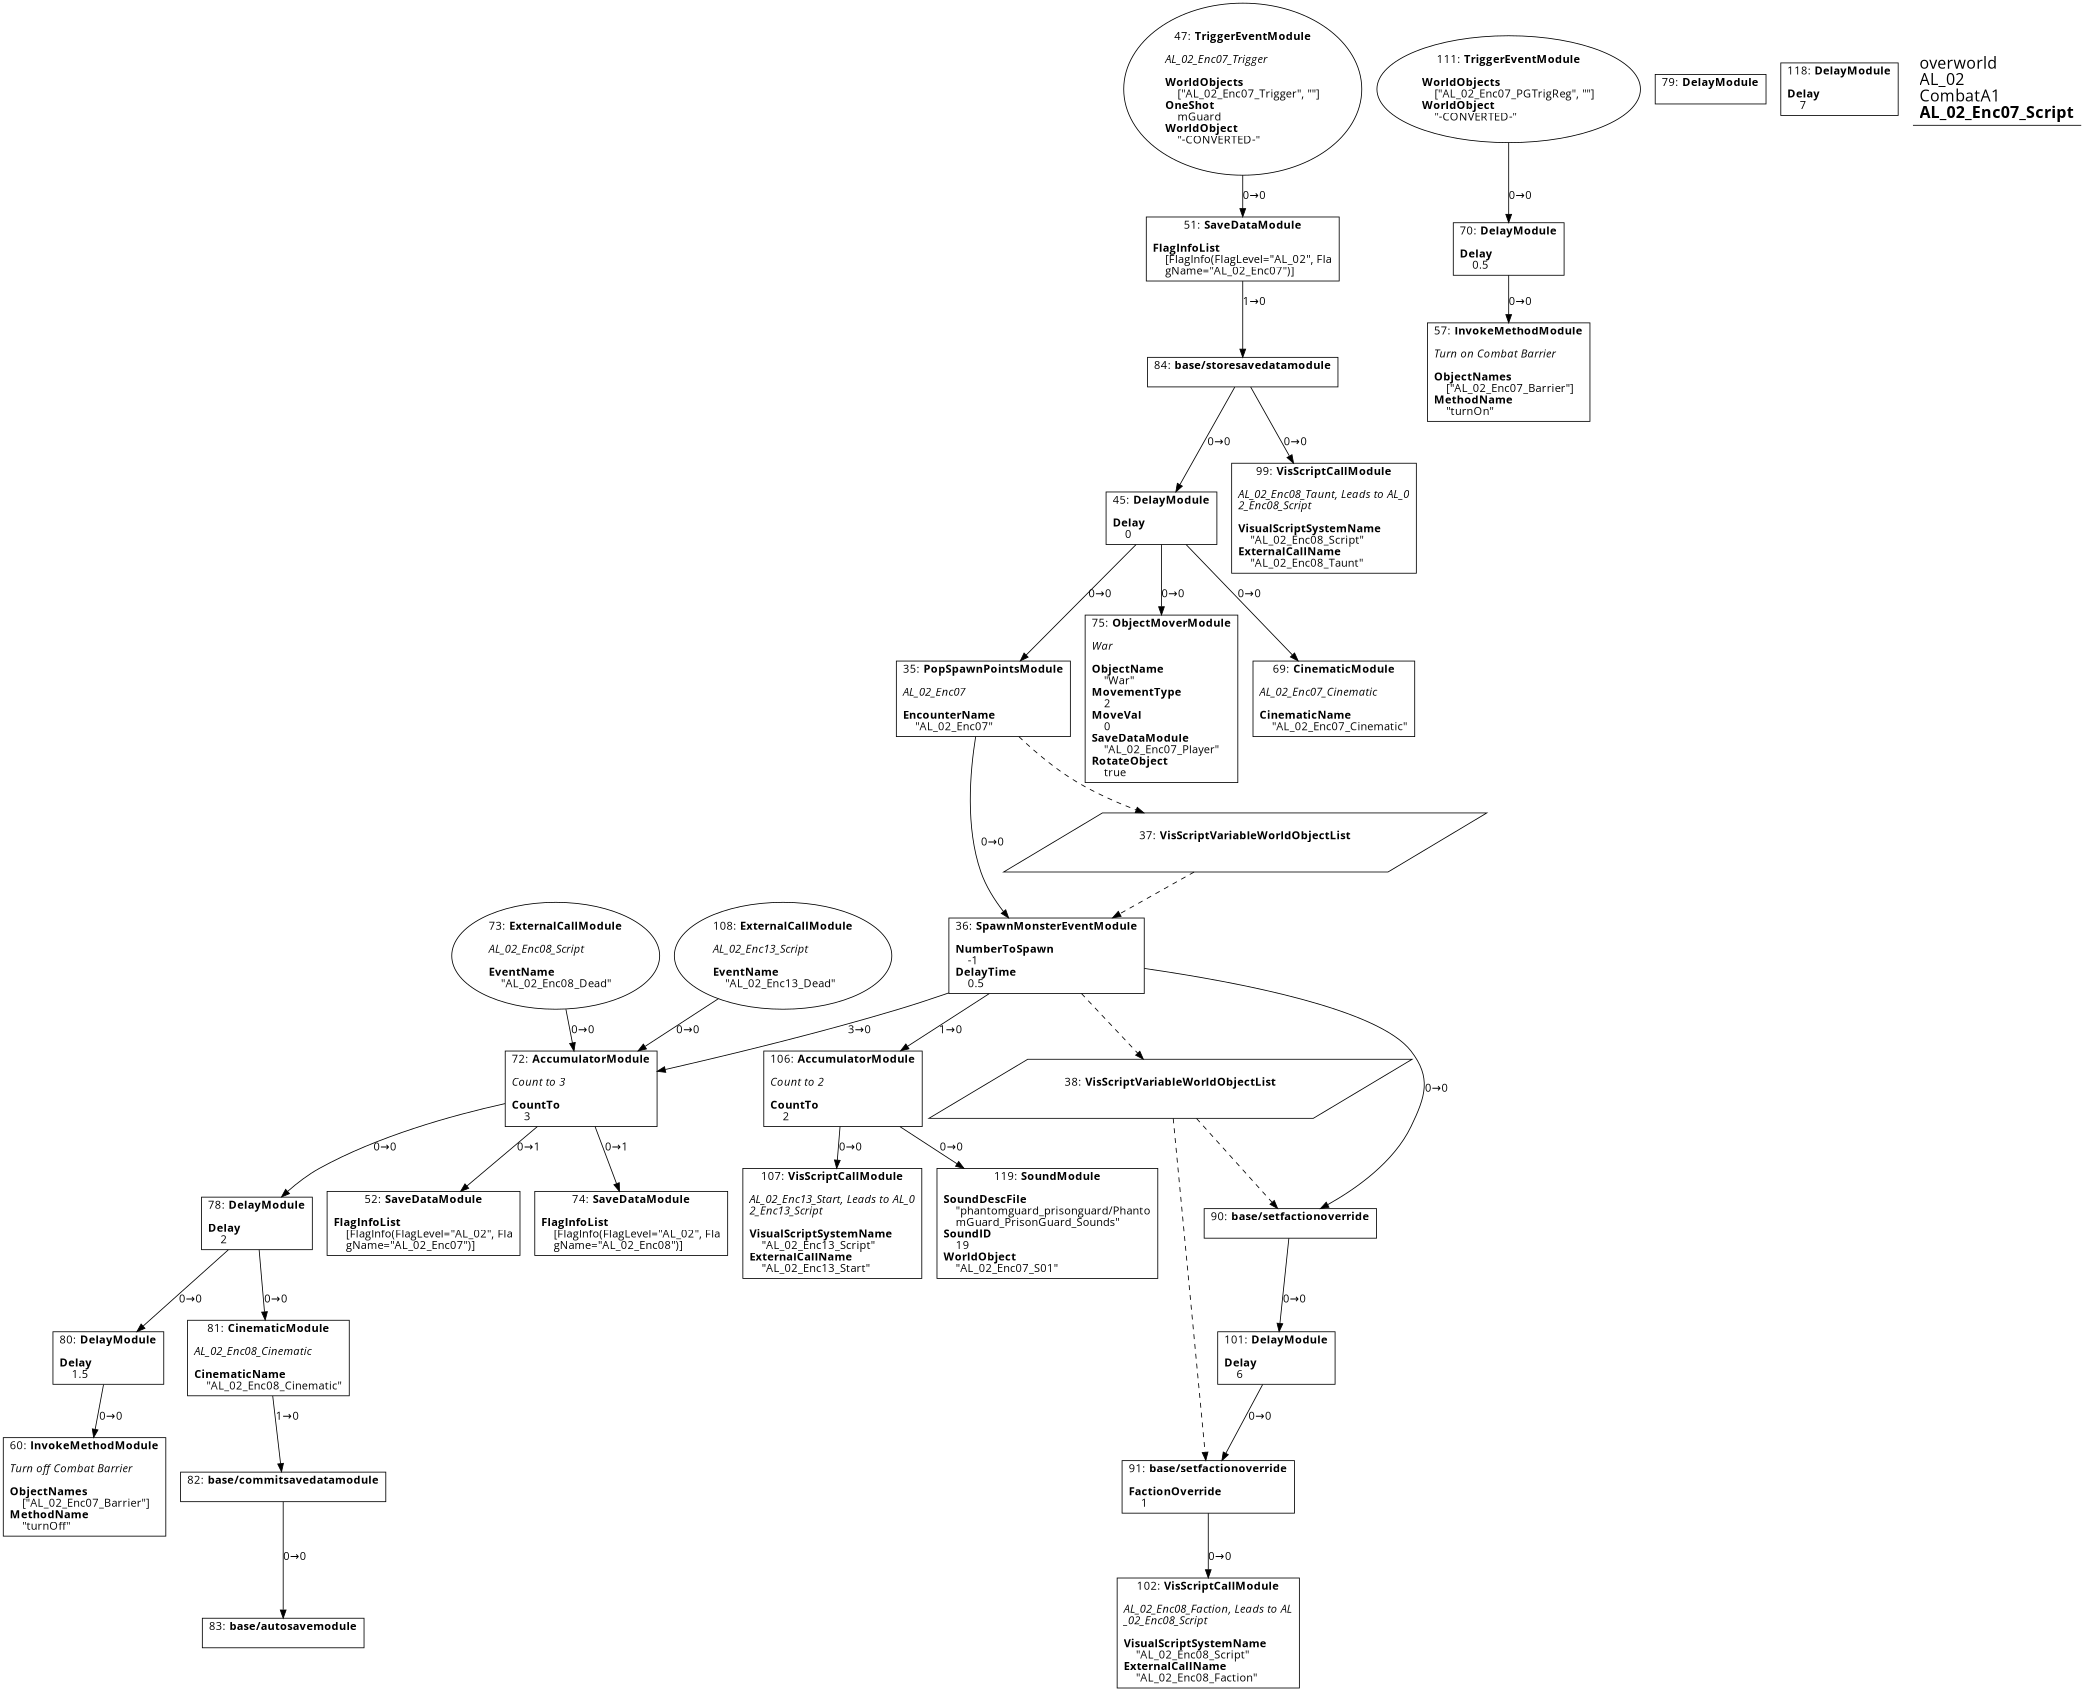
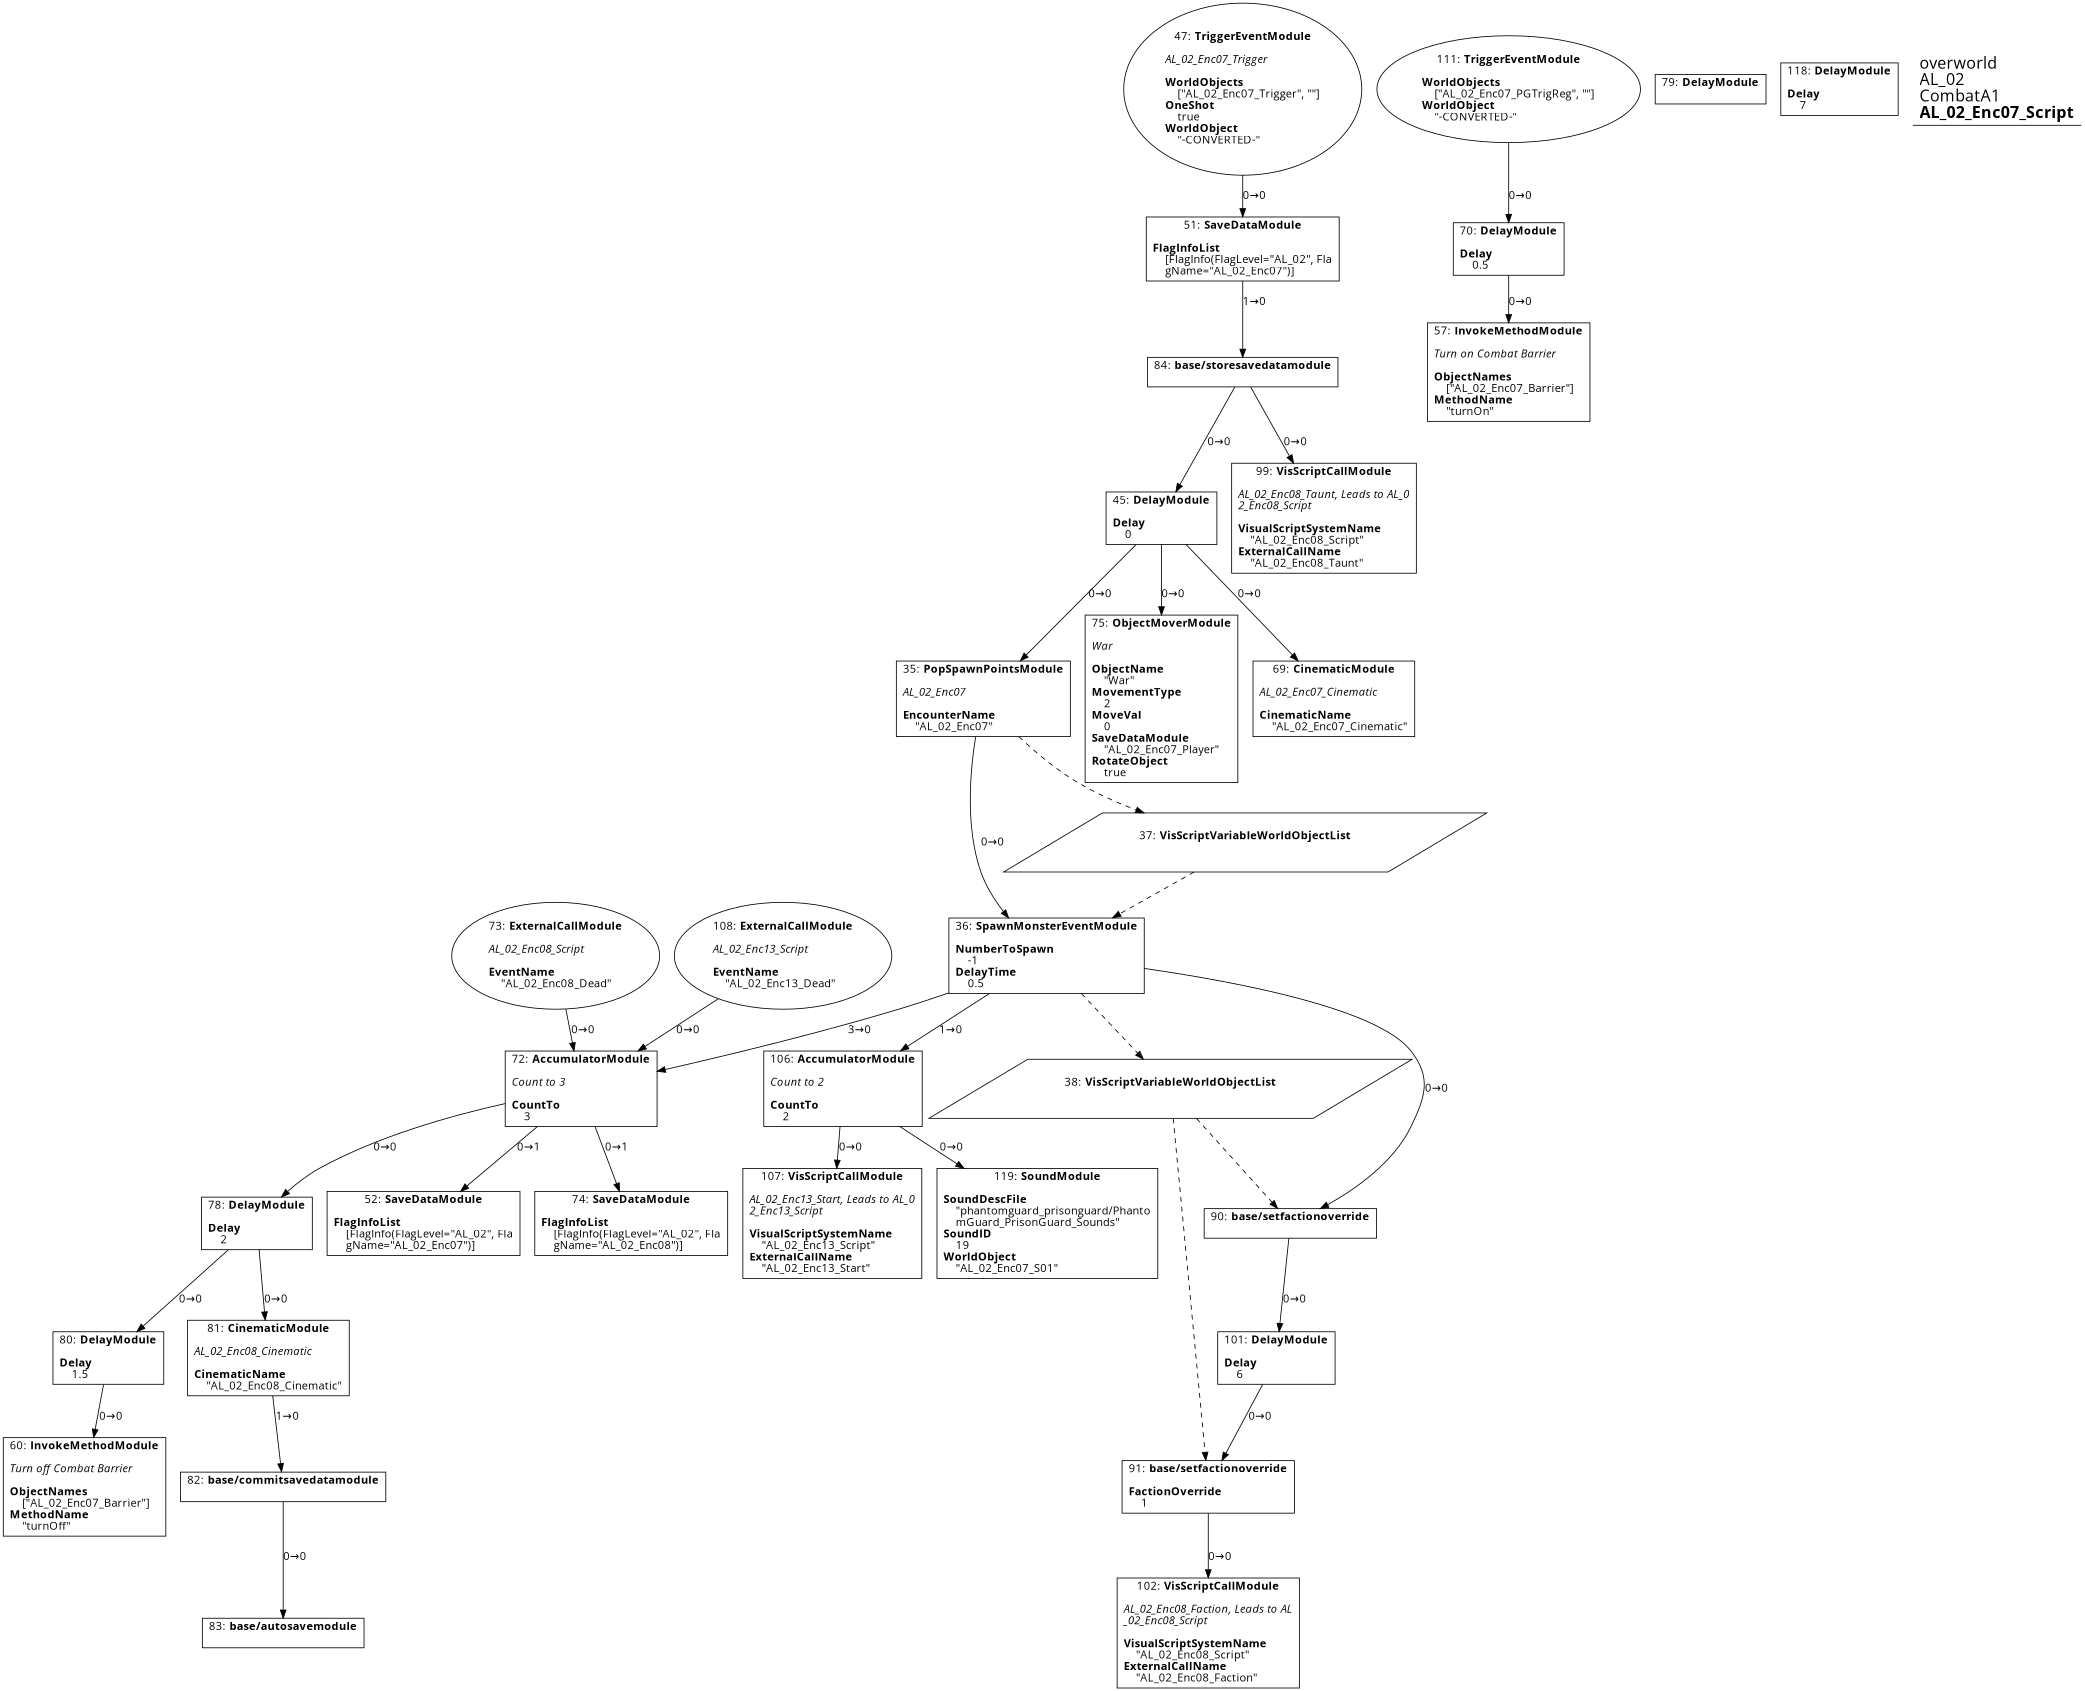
(1193, 117) -> (1183, 117)
